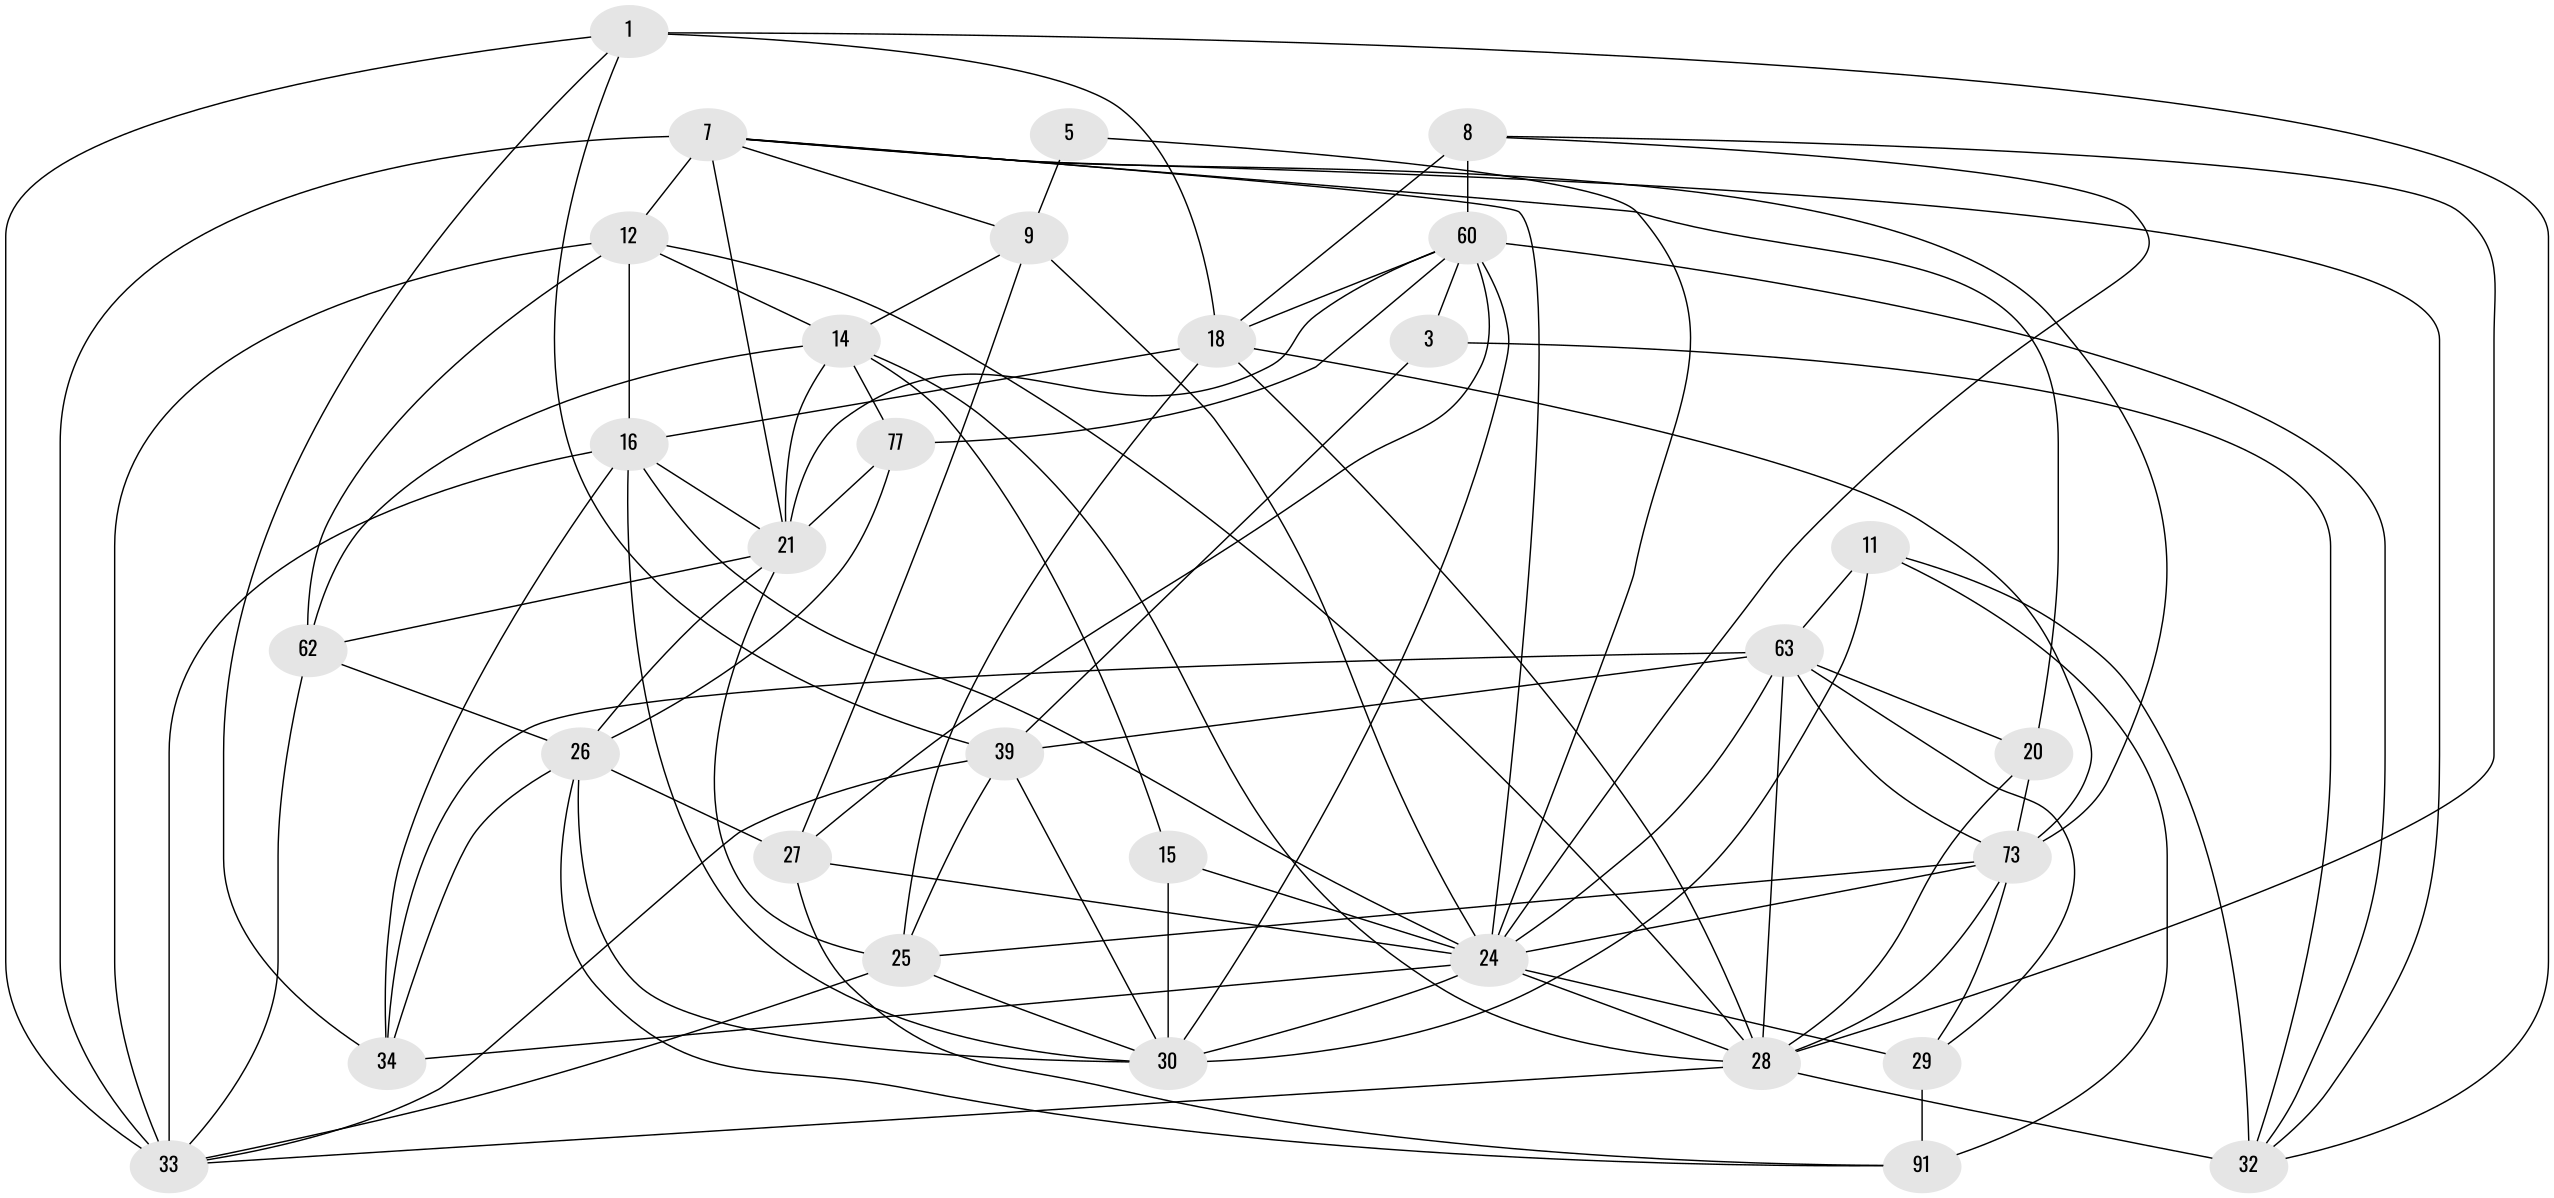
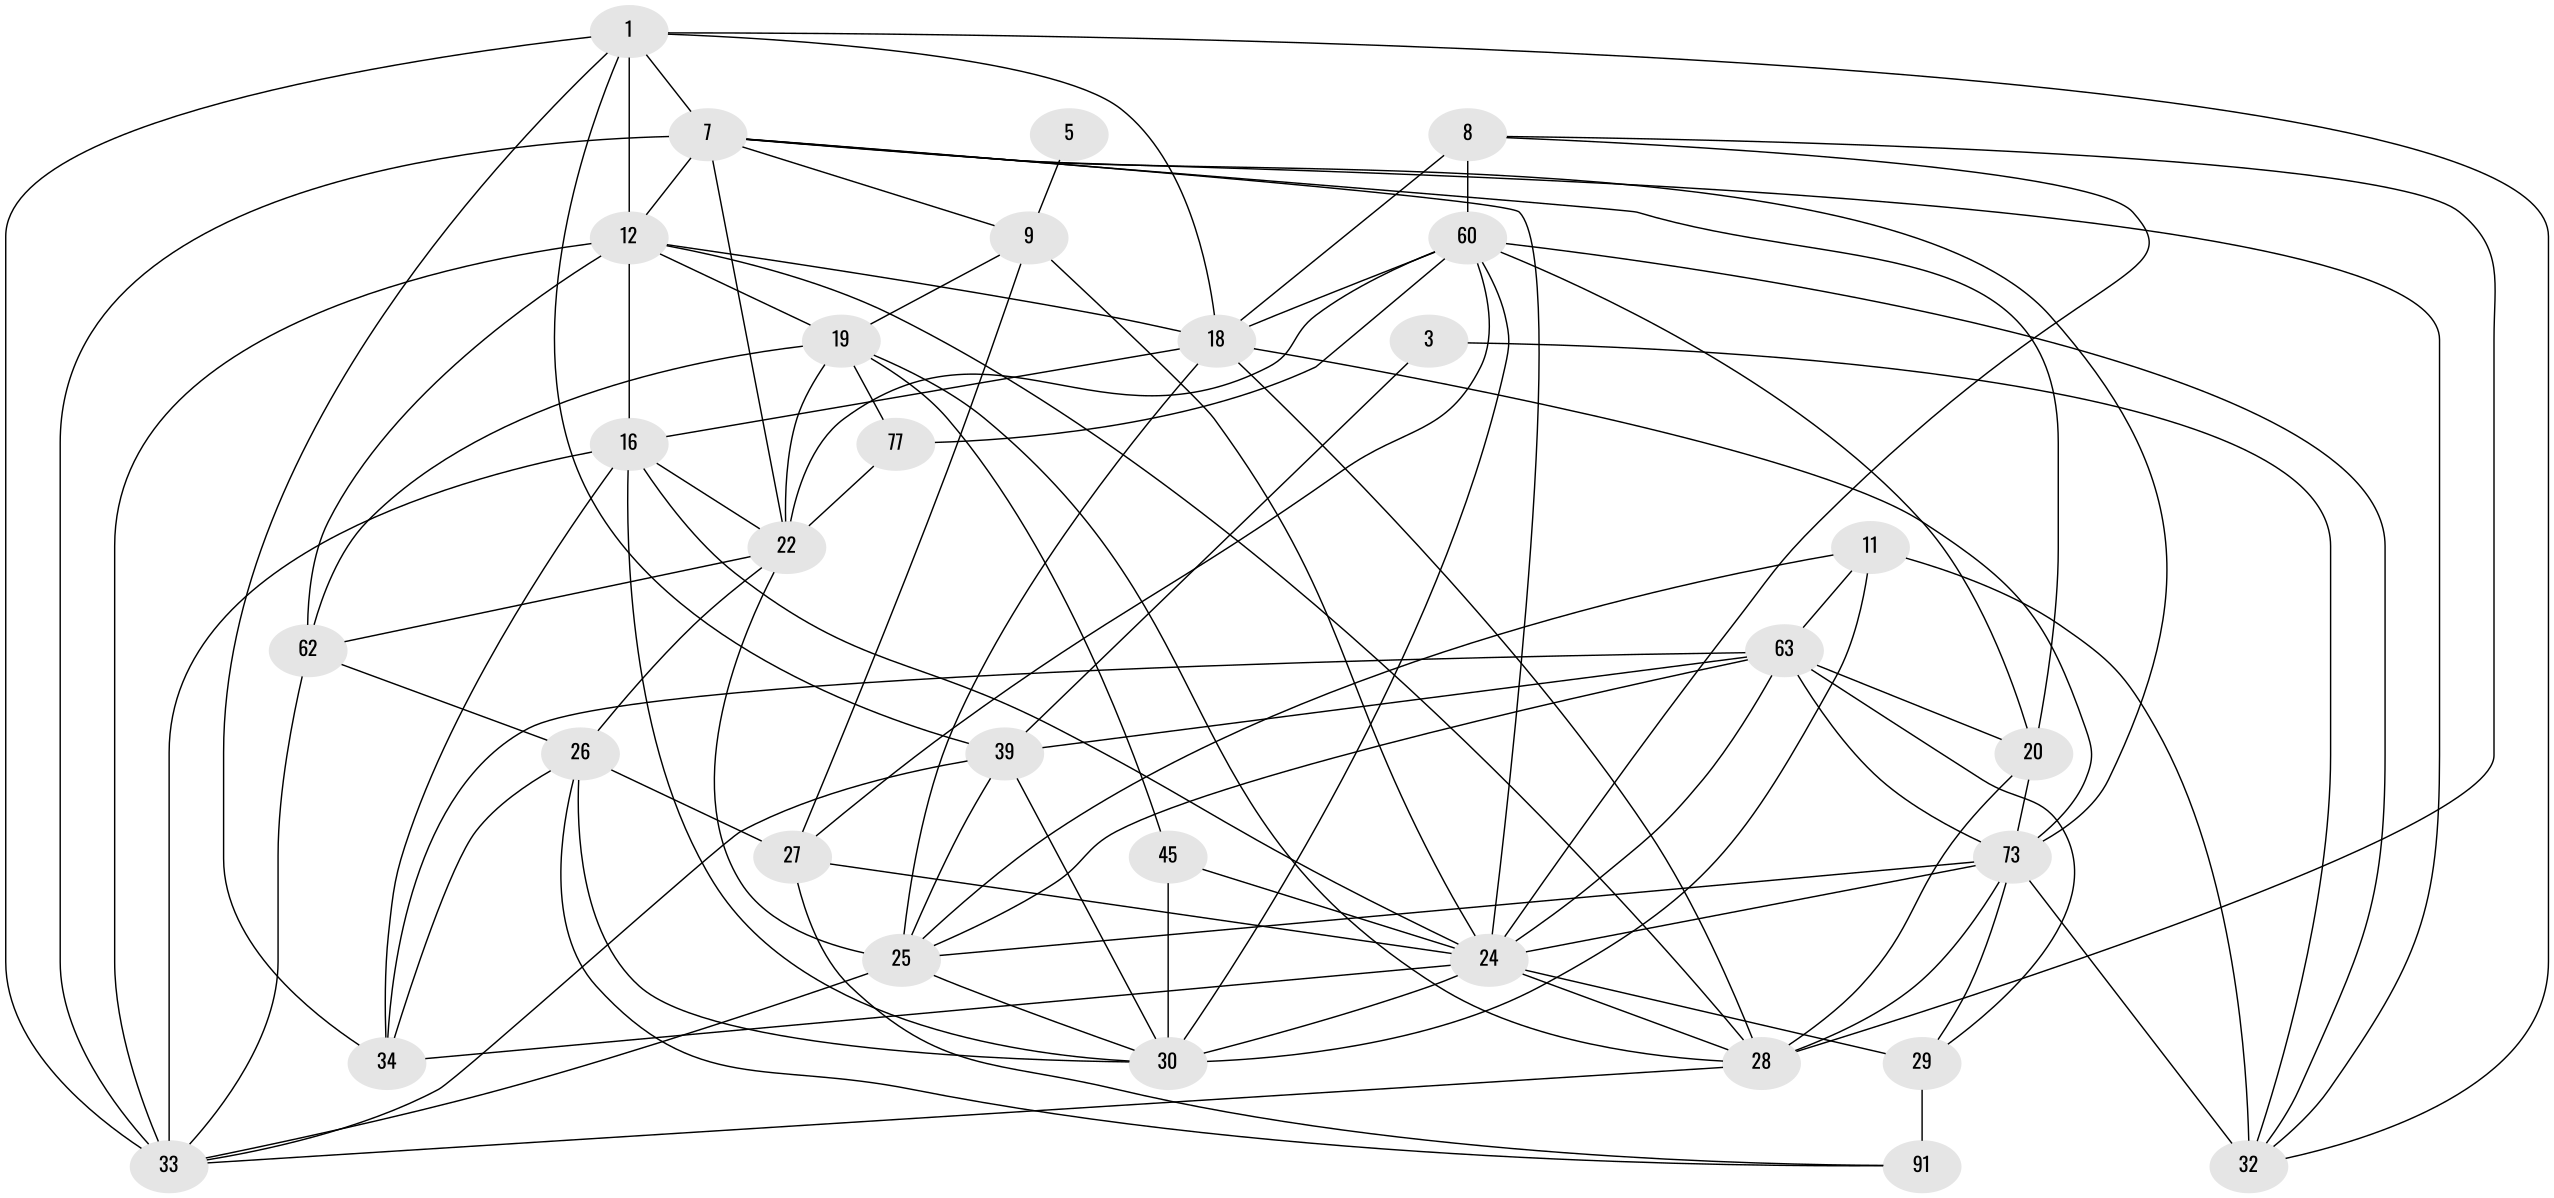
none -> (669, 83)
none -> (629, 127)
none -> (925, 284)
(1448, 289) -> (1822, 431)
(1688, 314) -> none
(841, 341) -> (841, 341)
(787, 548) -> (787, 548)
(779, 632) -> none
(2167, 853) -> (1374, 676)
(1168, 857) -> (1168, 857)
(1773, 857) -> (1324, 761)
(2005, 1117) -> (2131, 1012)
